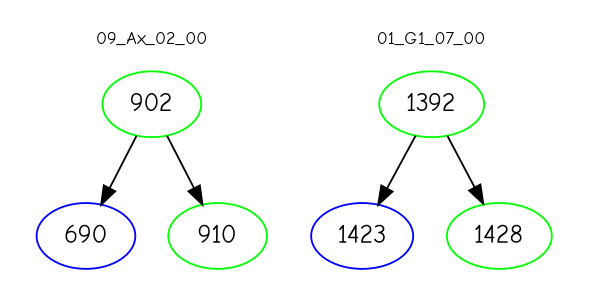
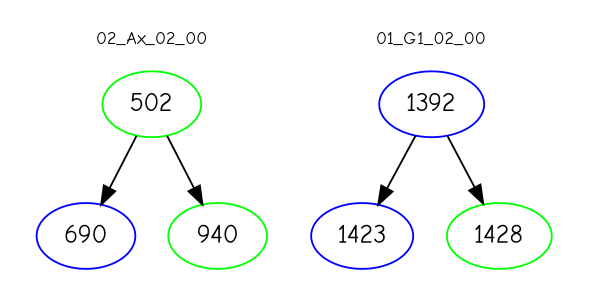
(152, 39) -> (152, 39)
(432, 39) -> (432, 39)
(152, 104) -> (152, 104)
(432, 104) -> (432, 104)
(218, 236) -> (218, 236)
